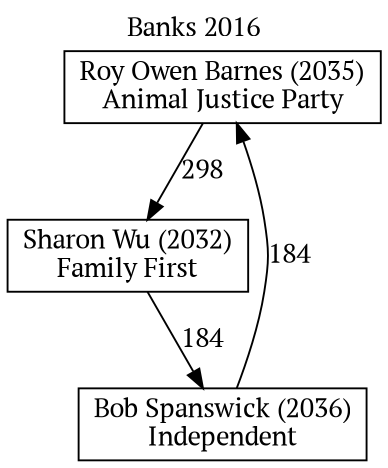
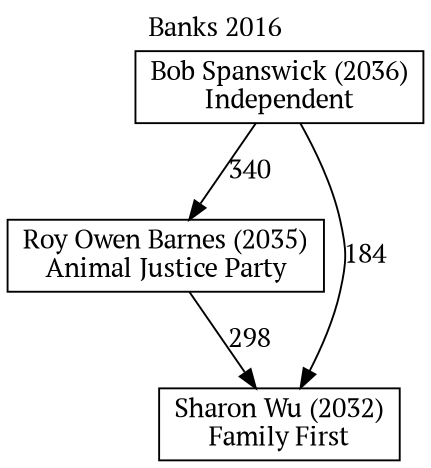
(290, 256) -> (250, 171)
(170, 332) -> (345, 246)
